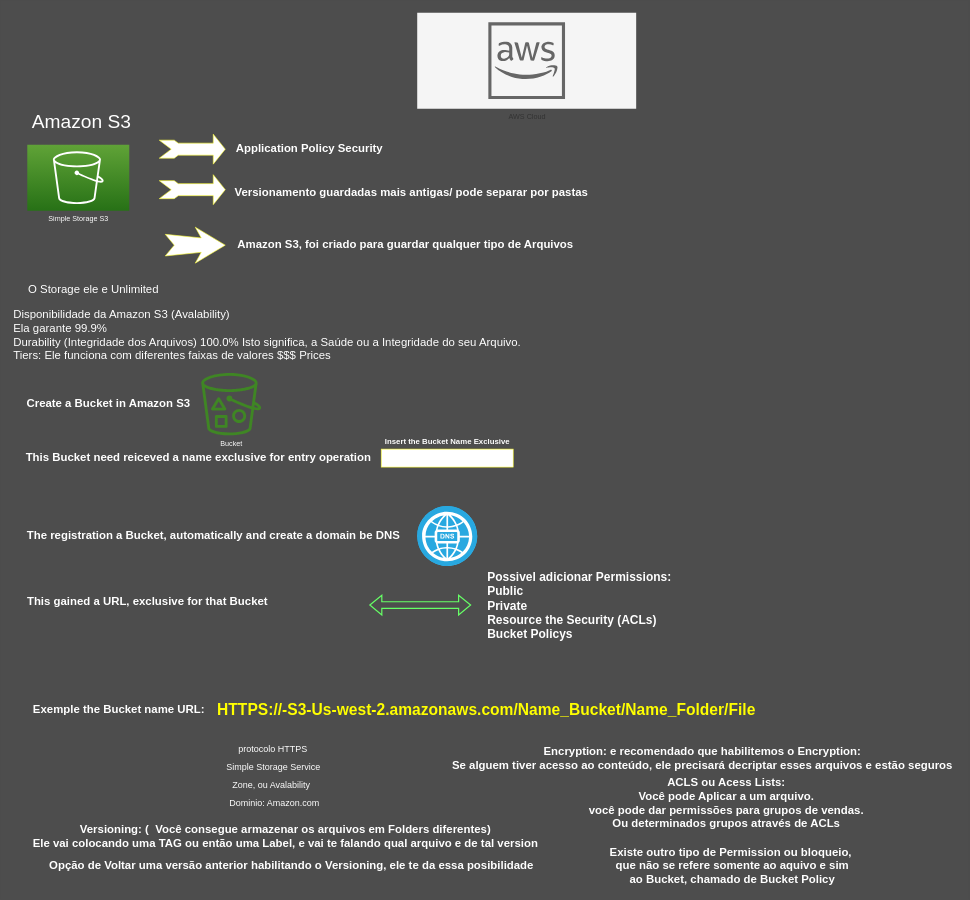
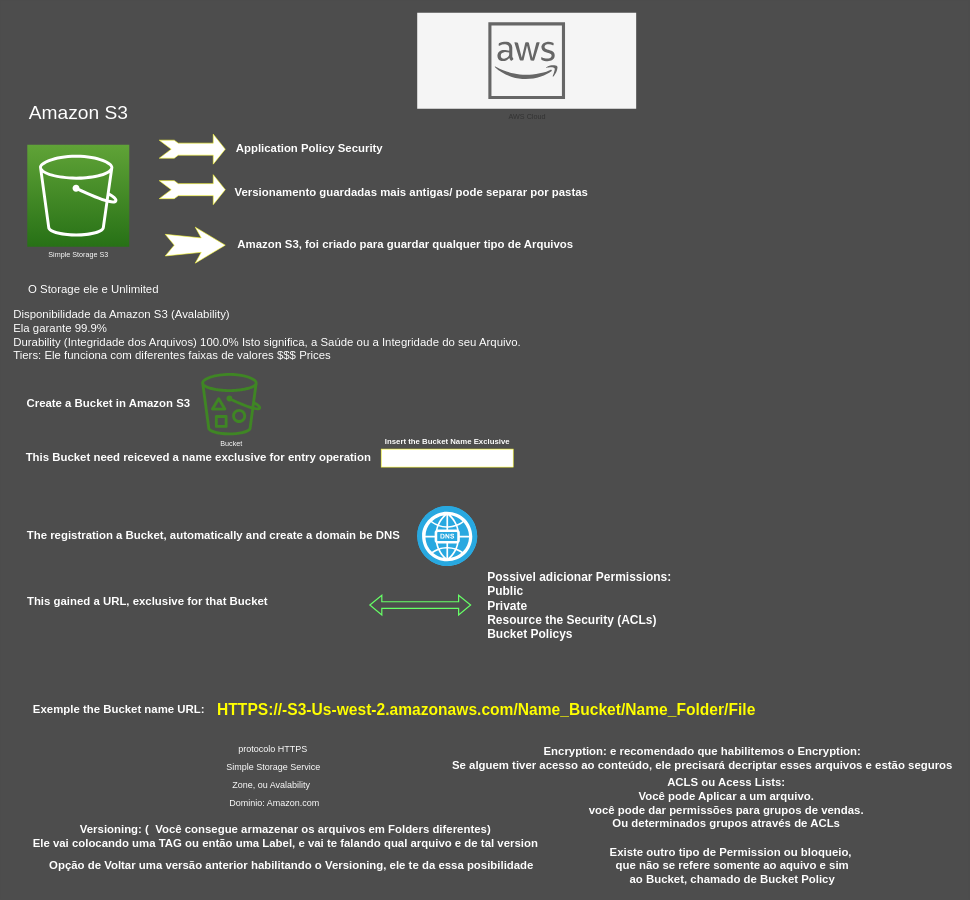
(81, 122) -> (78, 113)
(78, 178) -> (78, 196)
